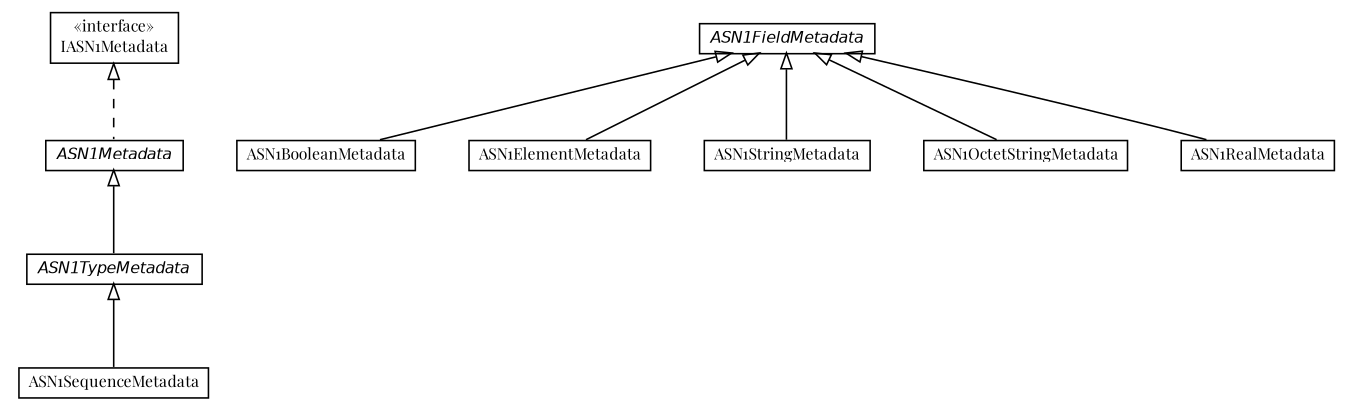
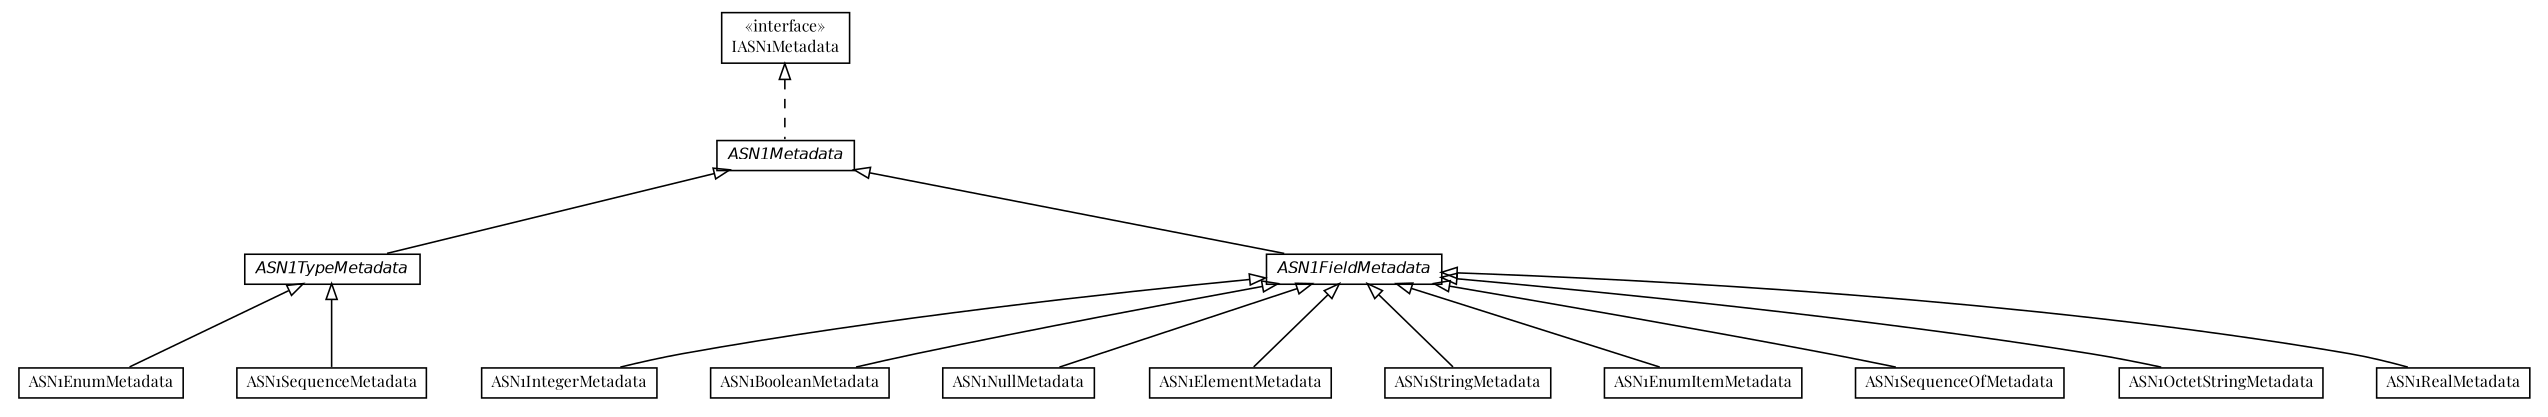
none -> (1077, 213)
none -> (101, 382)
none -> (568, 382)
none -> (1019, 382)
none -> (1702, 382)
none -> (1960, 382)
